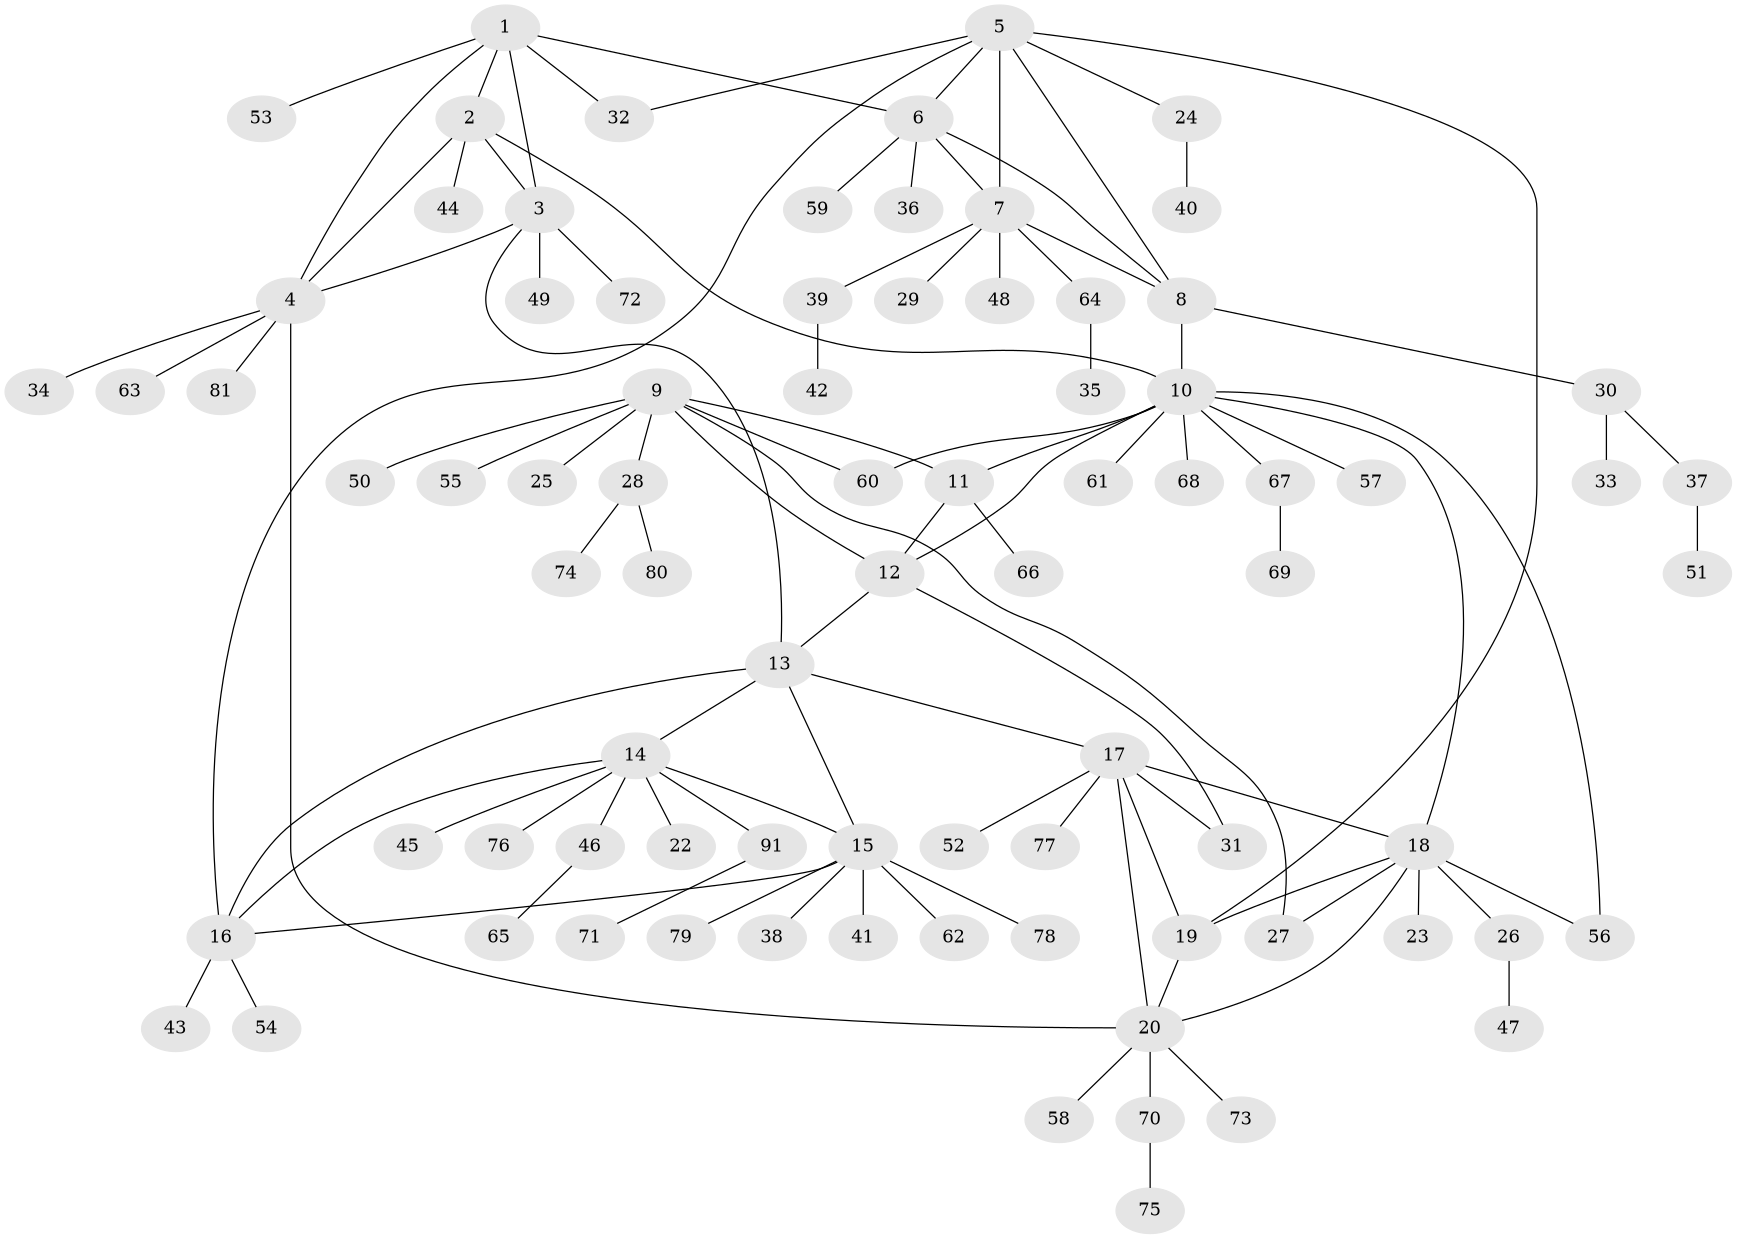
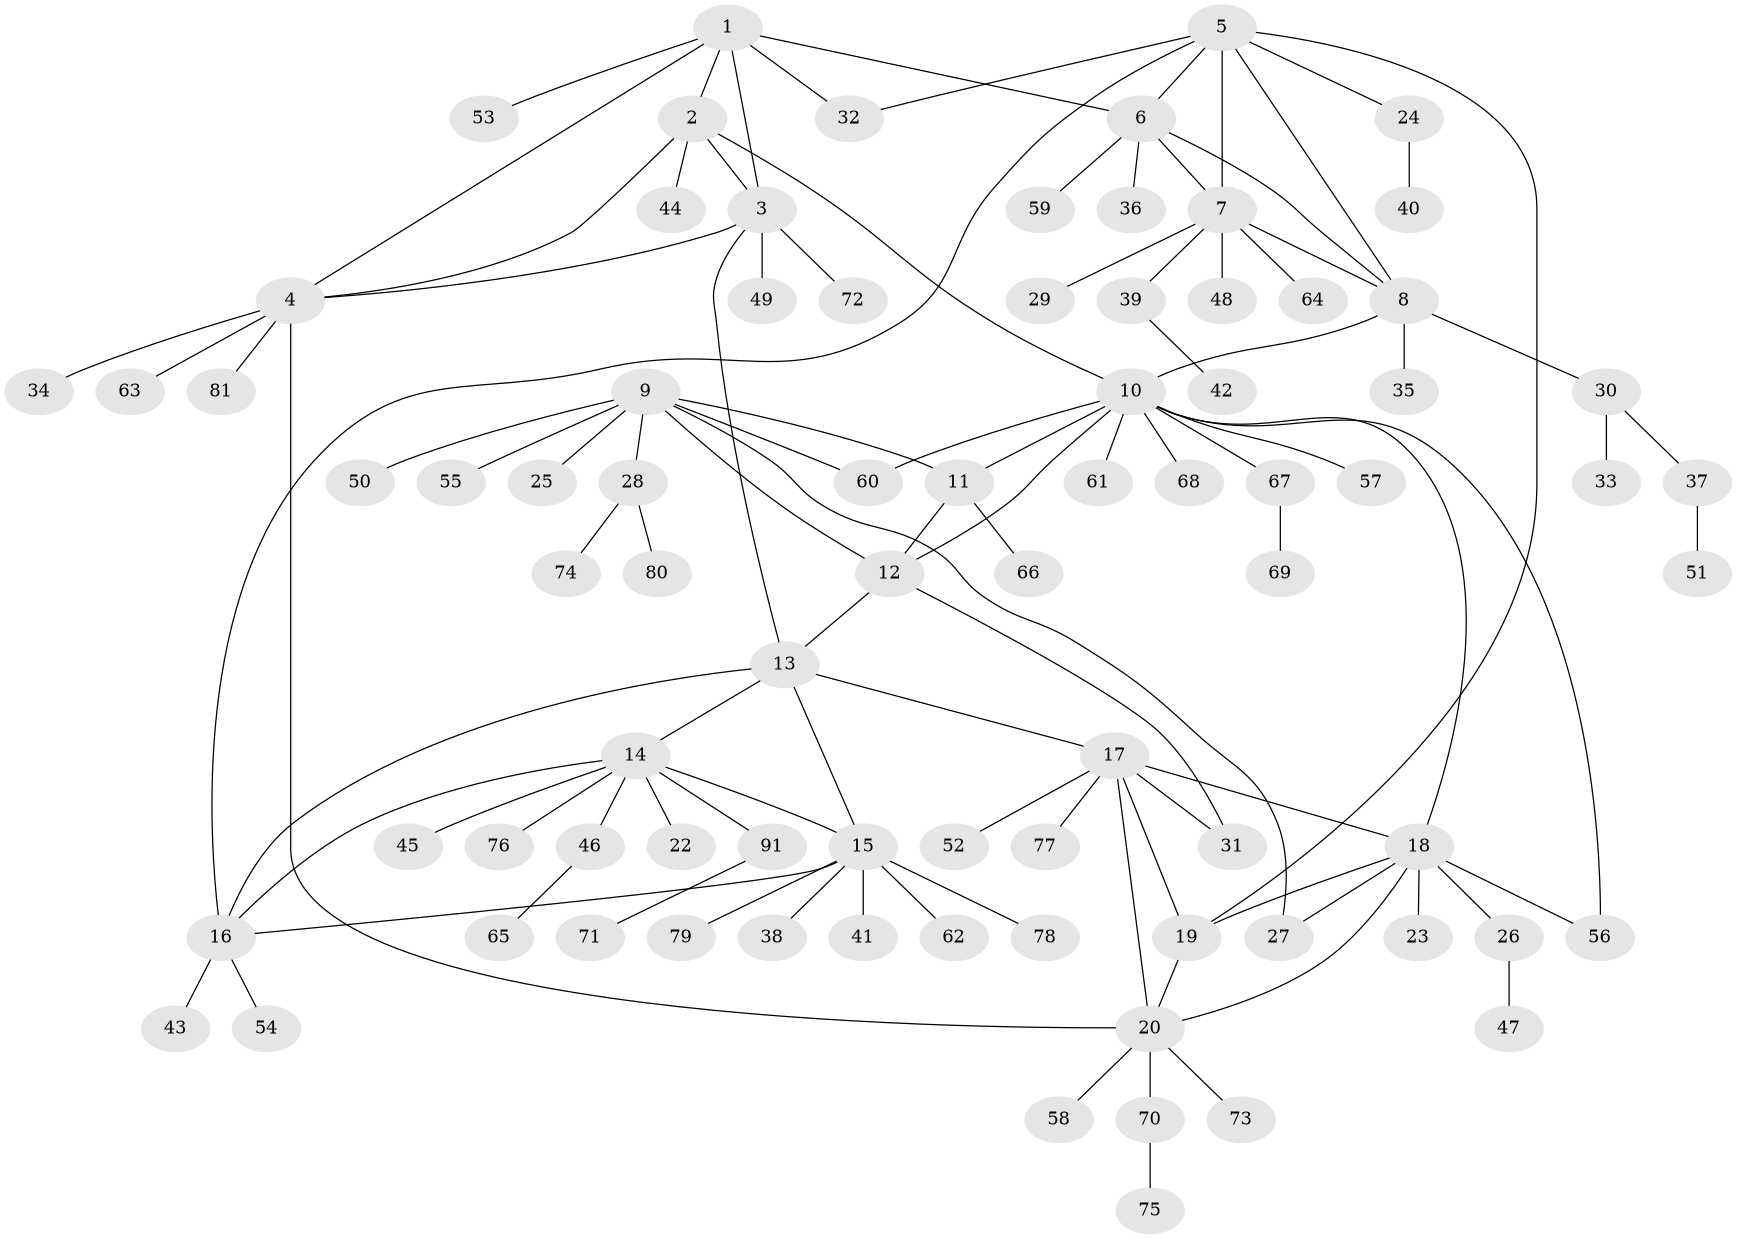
(1091, 346) -> (1404, 346)
